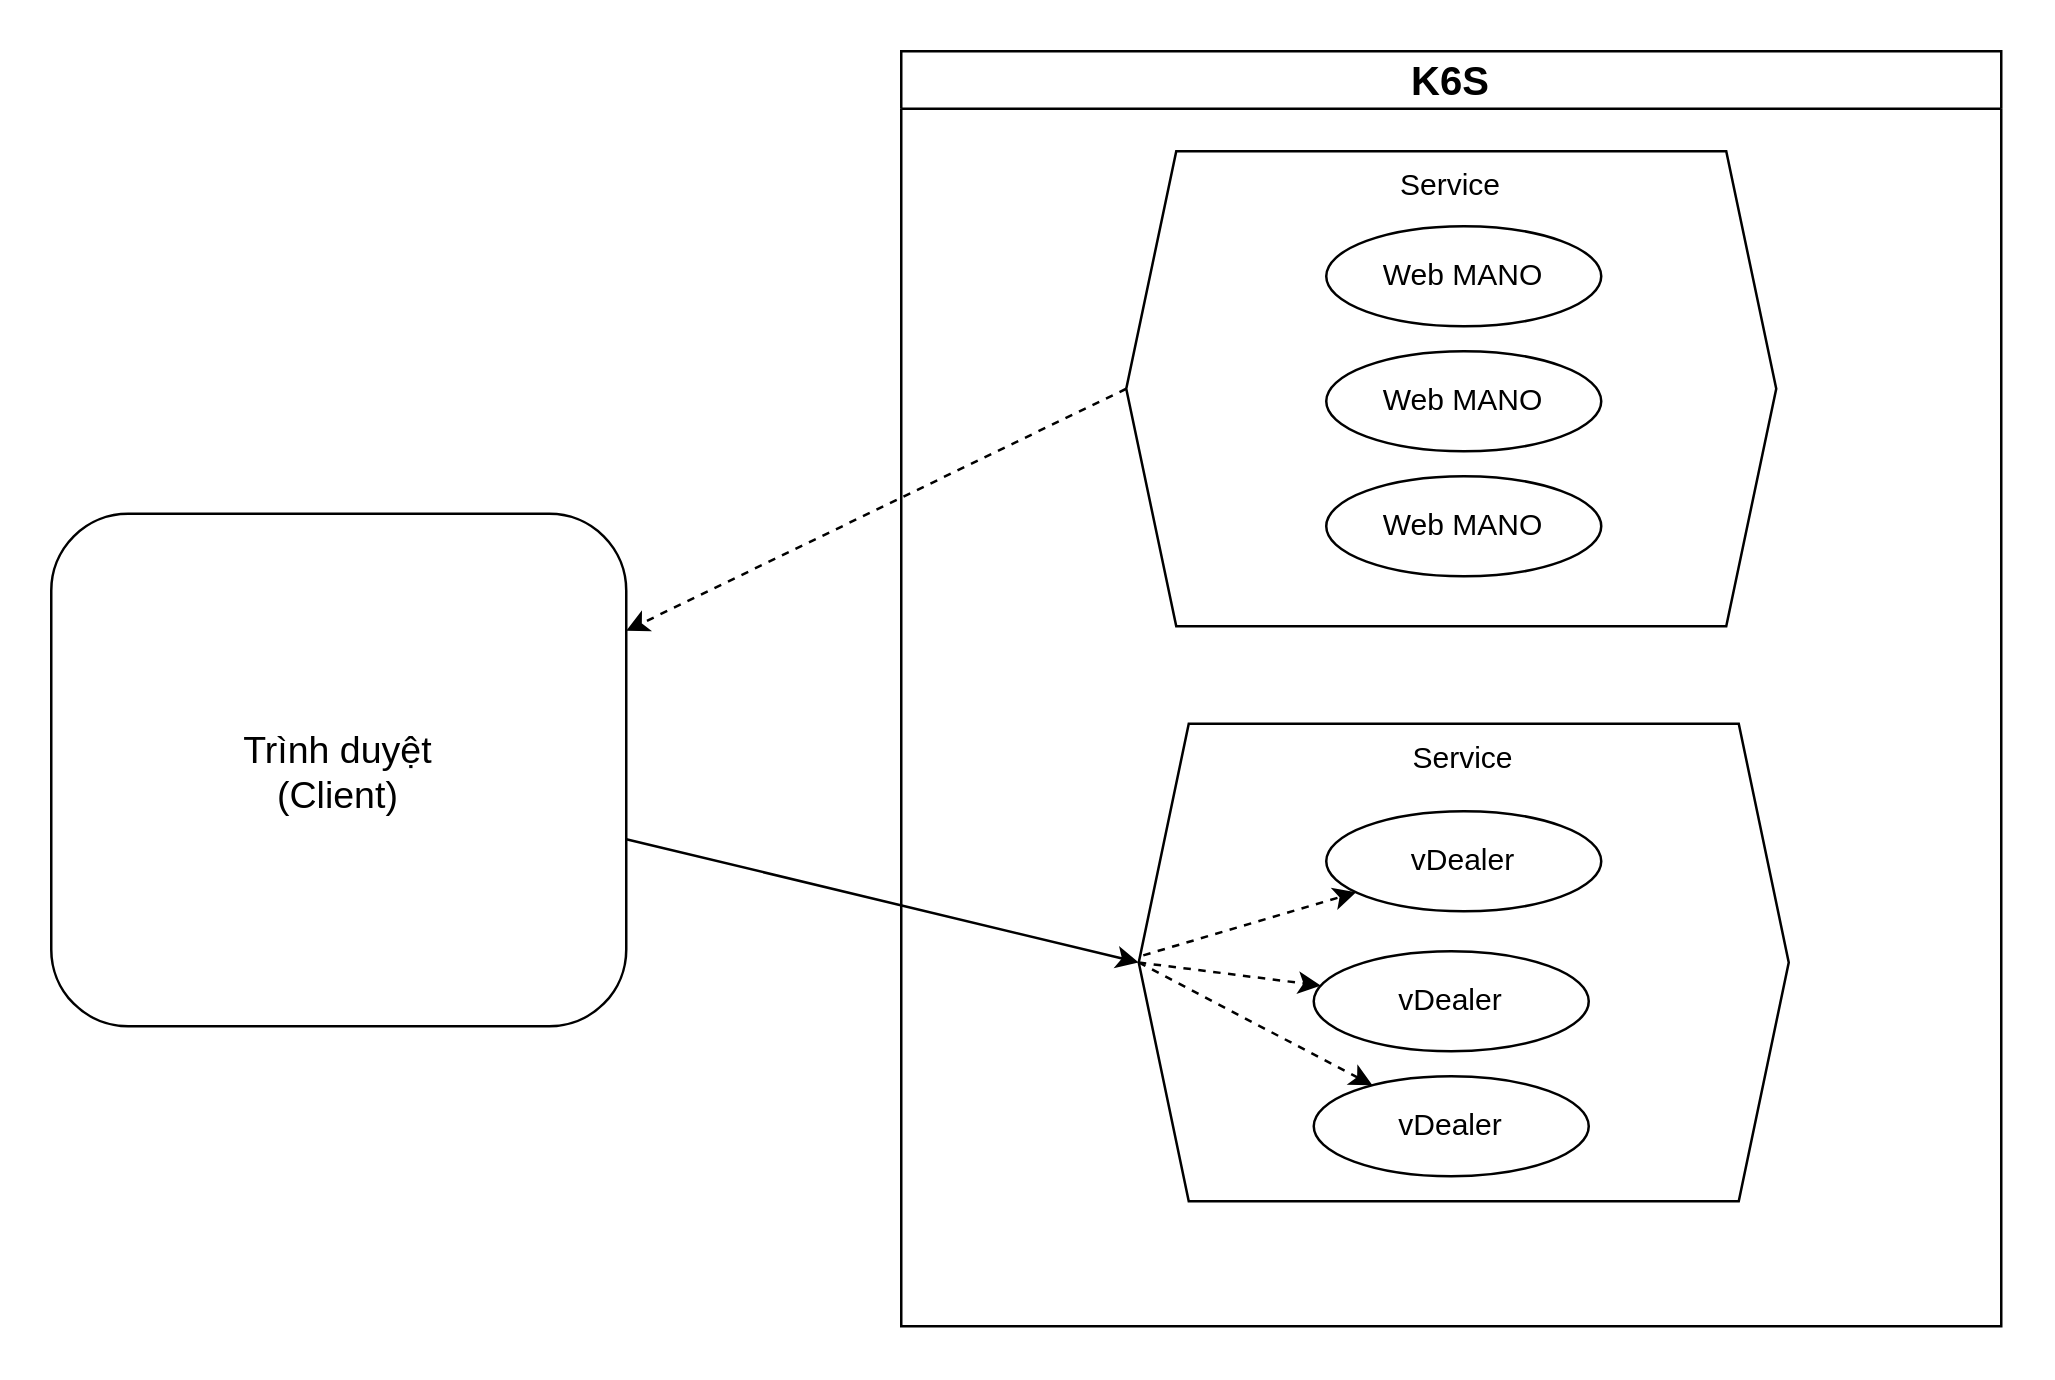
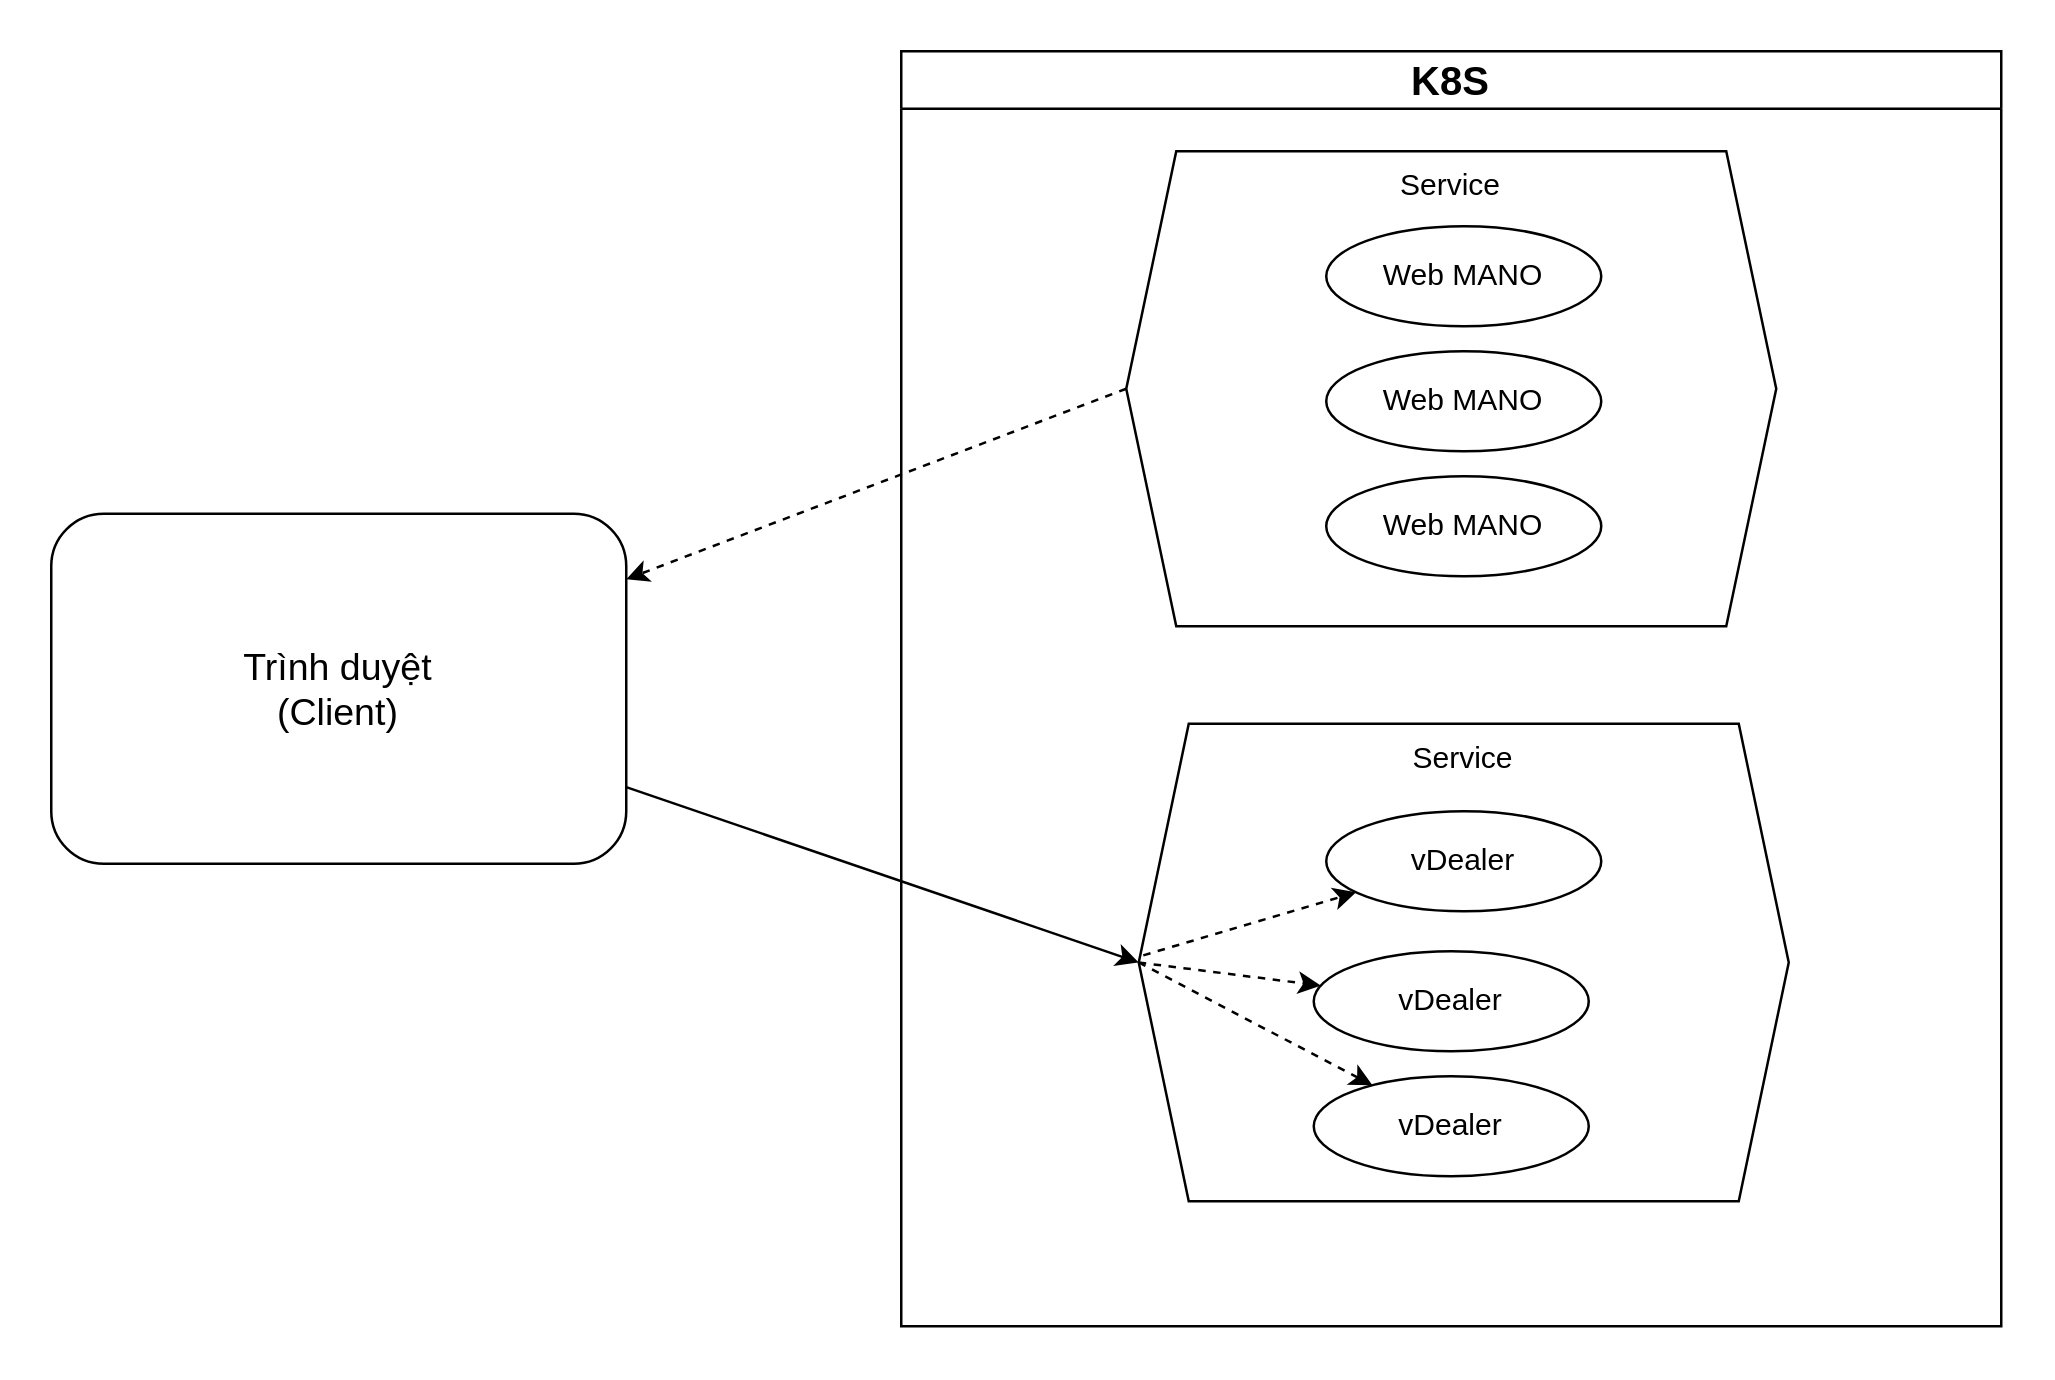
(1451, 81) -> (1451, 81)
(339, 770) -> (339, 689)
